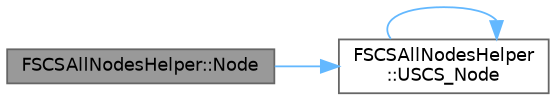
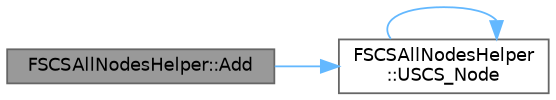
(141, 66) -> (141, 66)
